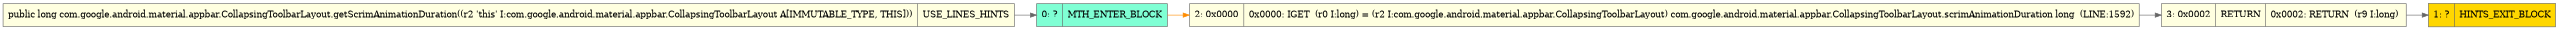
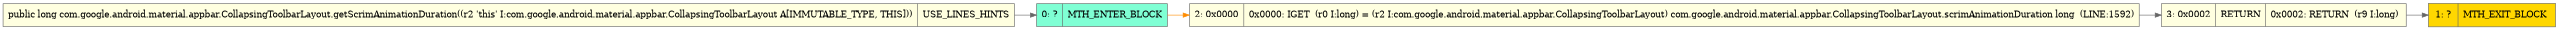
(2505, 15) -> (2505, 15)
